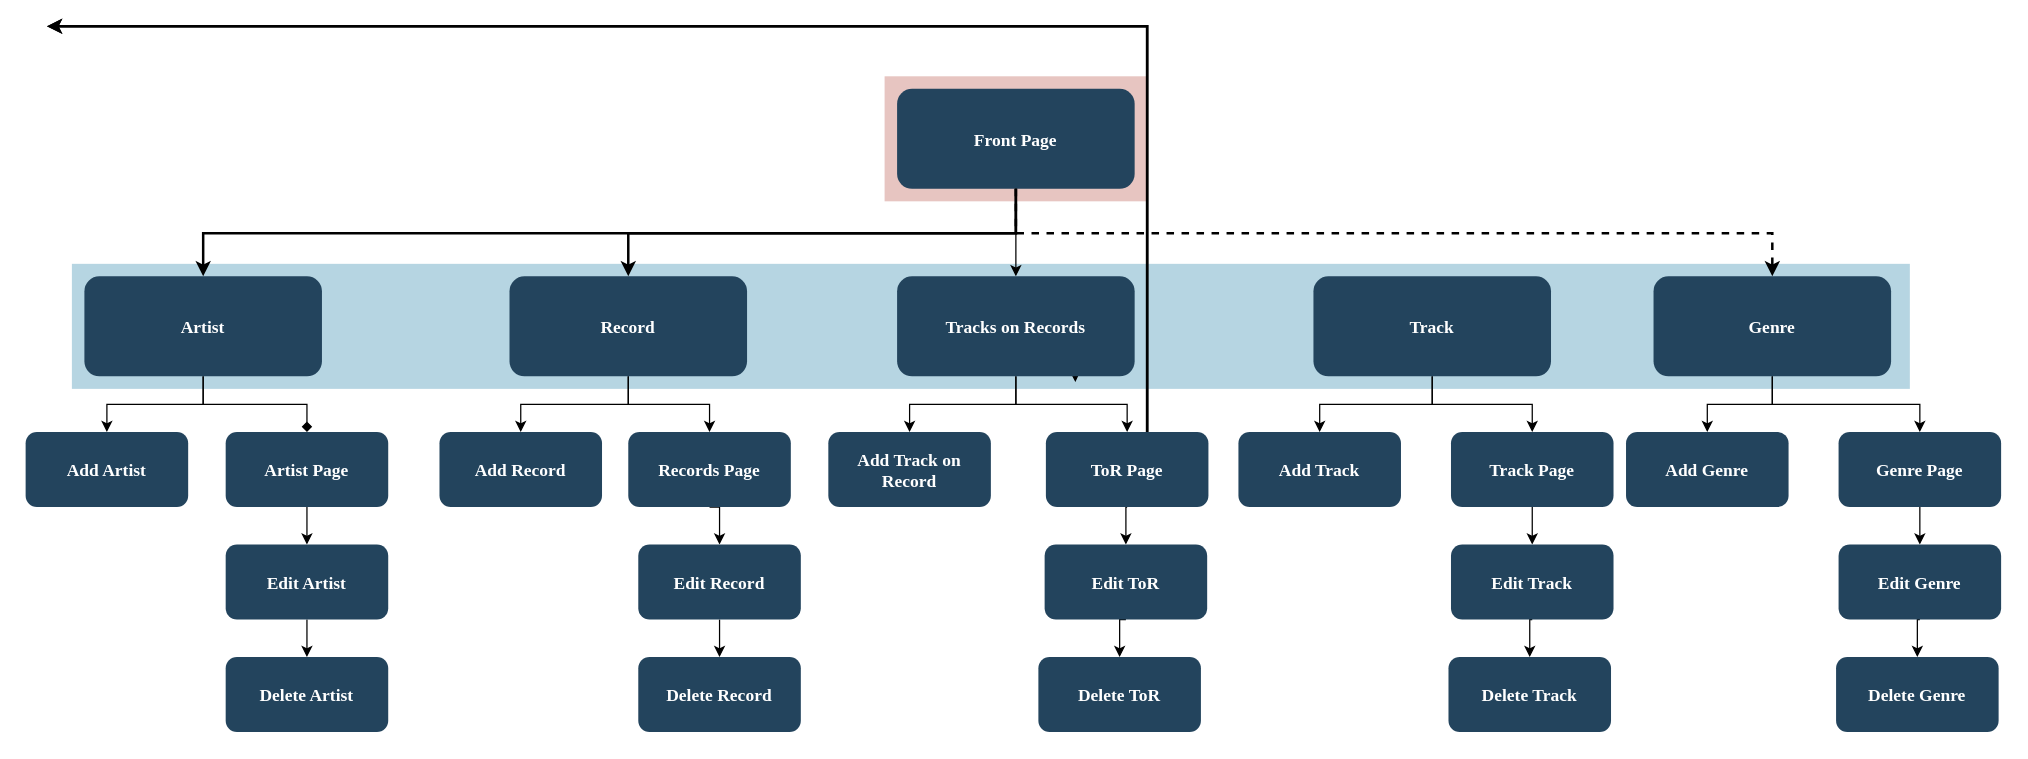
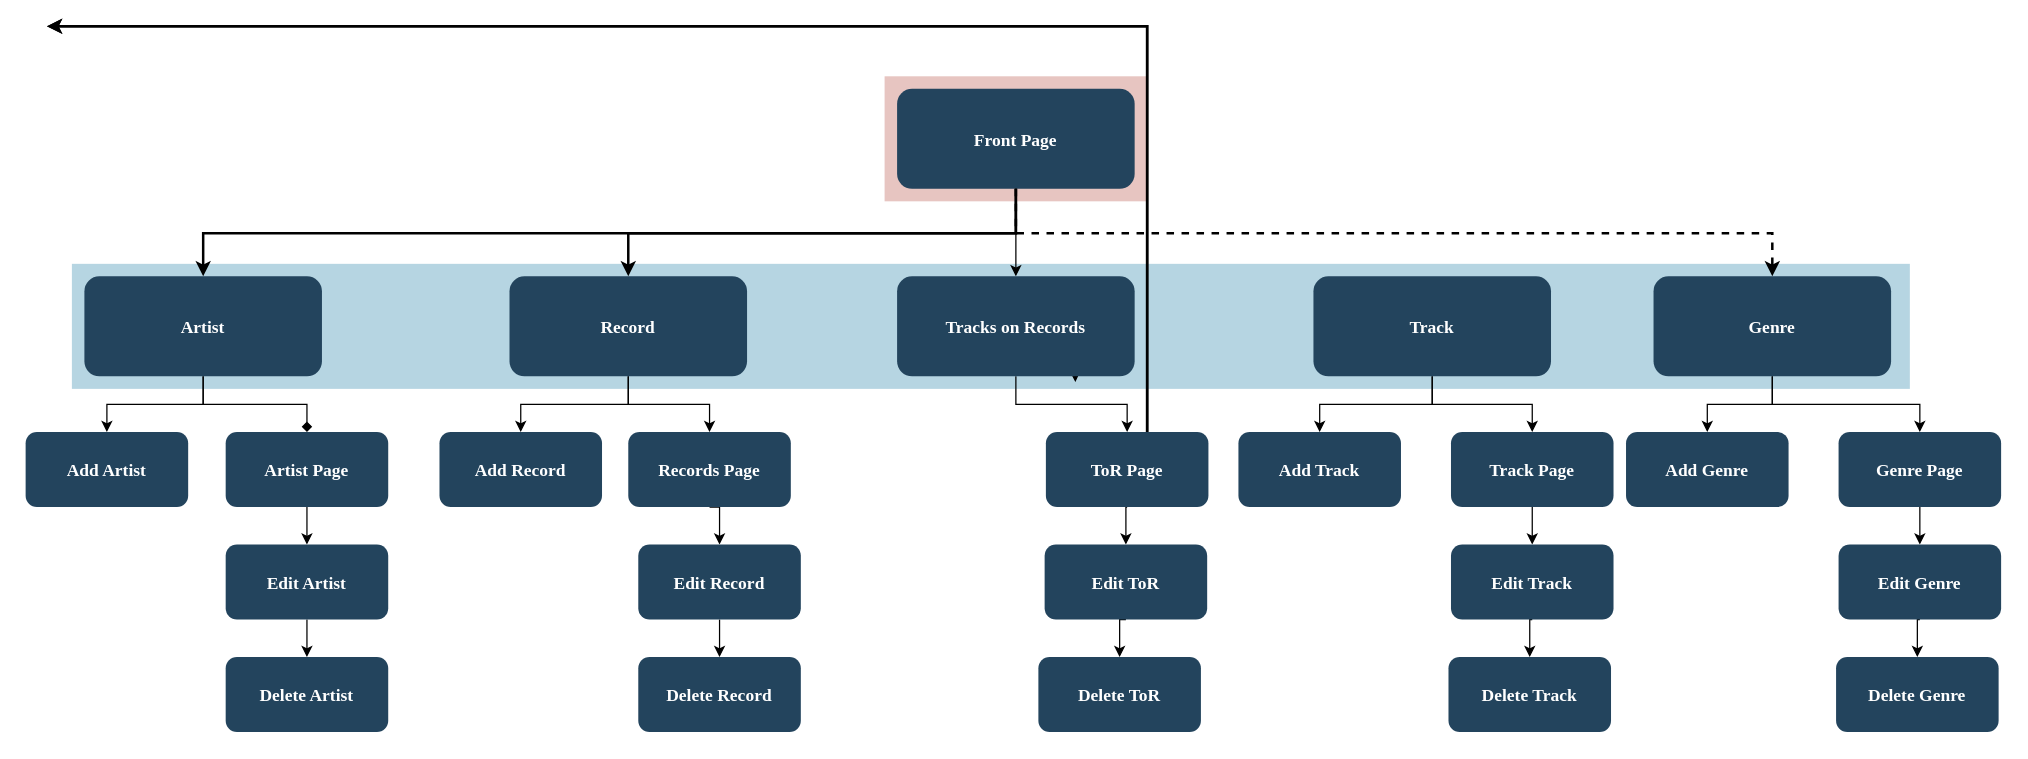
(951, 404) -> none
(909, 469) -> none
